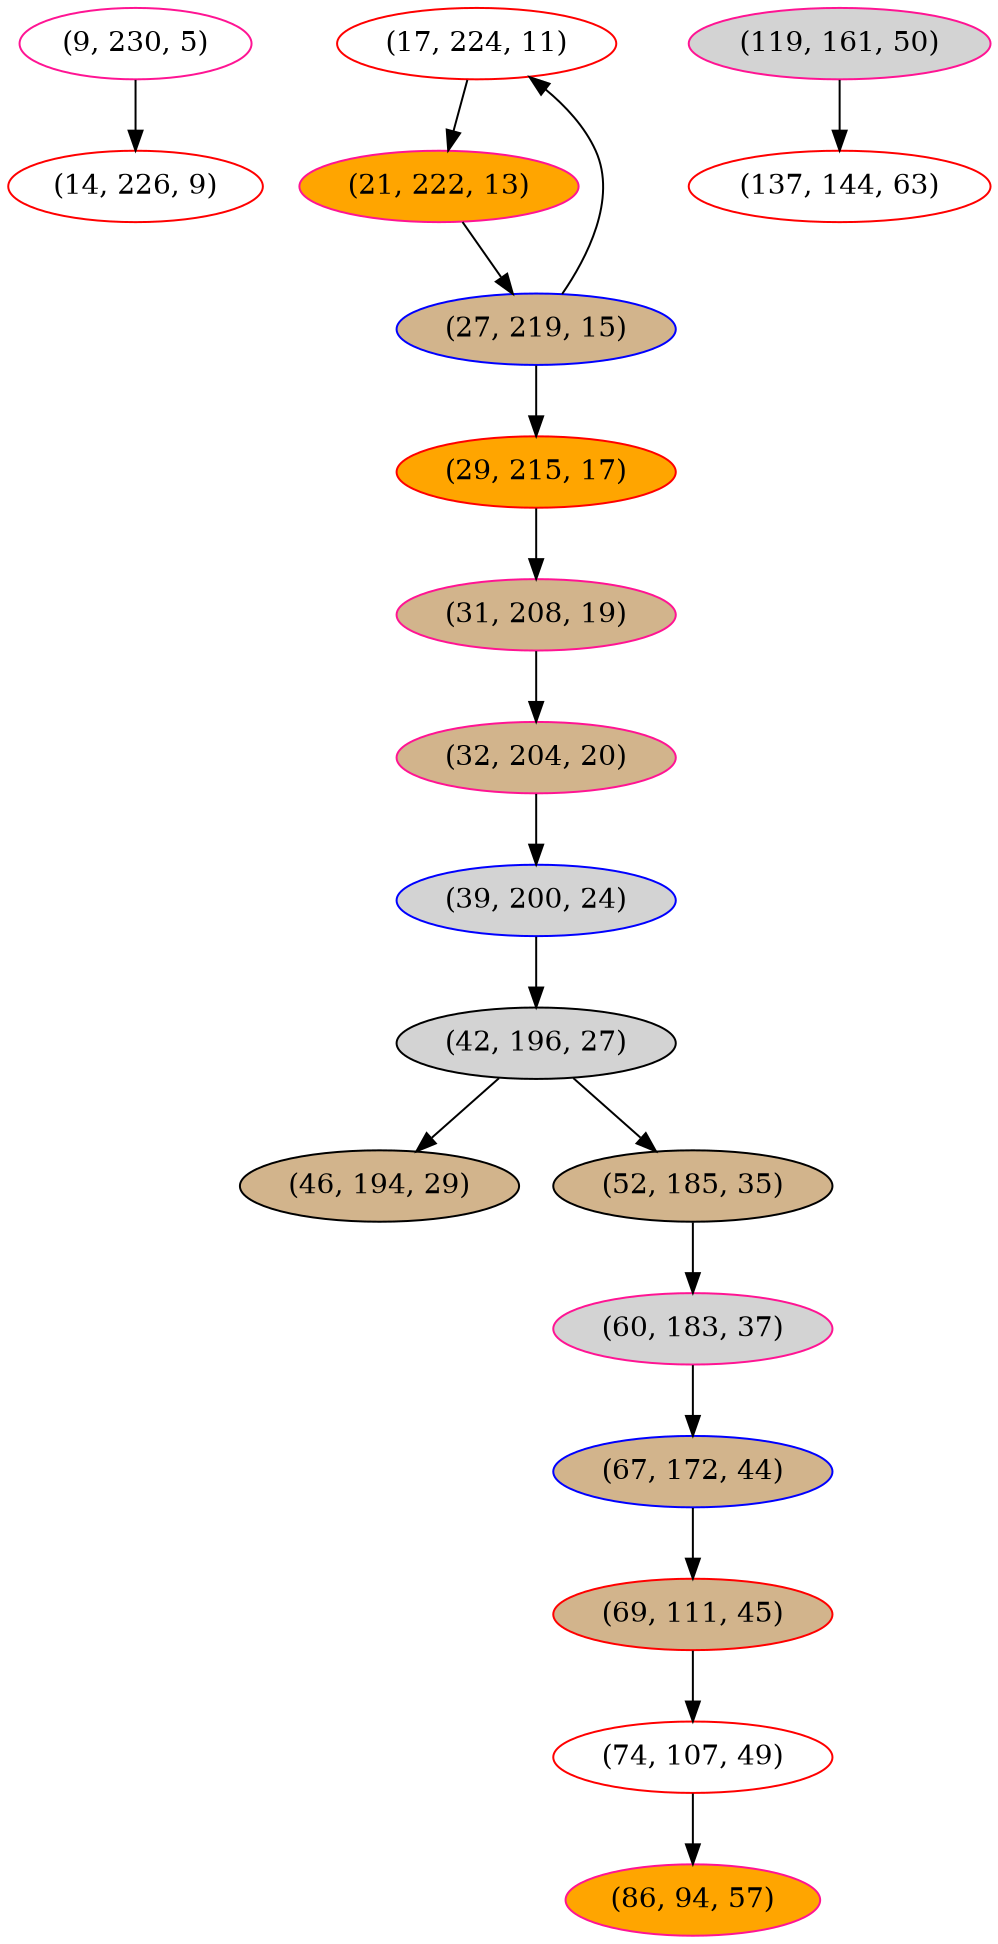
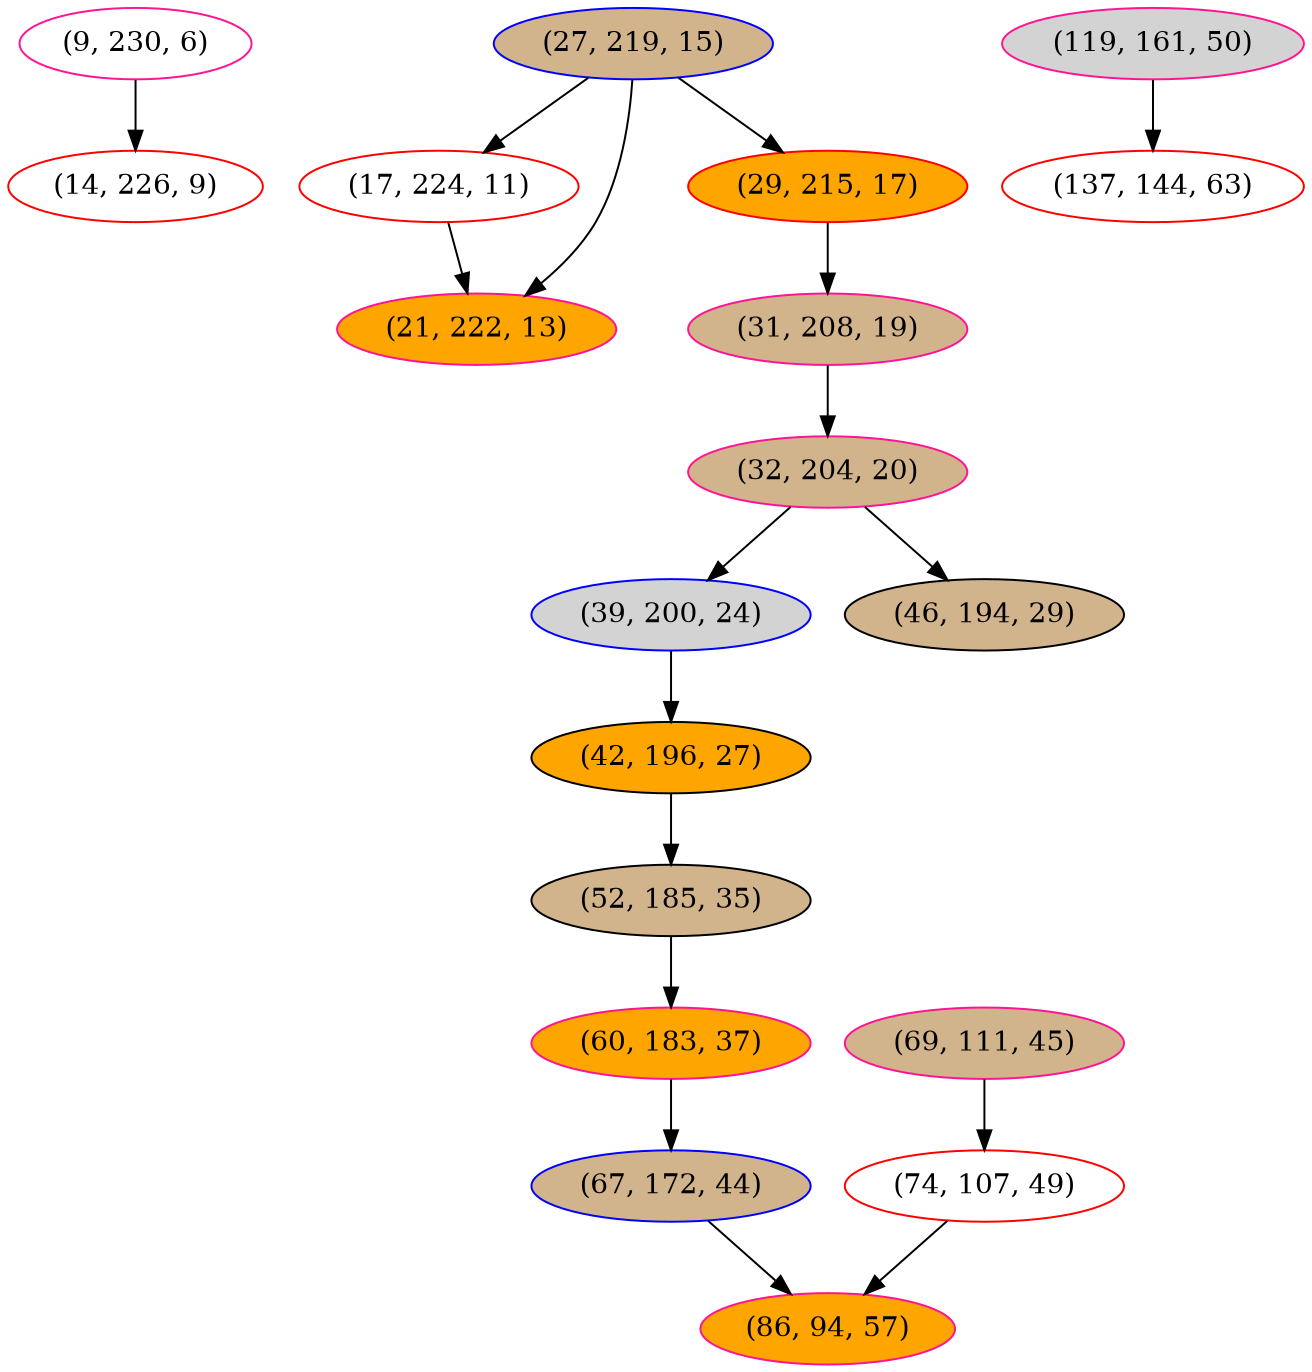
(136, 44) -> (136, 44)
(482, 250) -> (610, 192)
(536, 1043) -> (671, 758)
(465, 1108) -> (899, 537)
(693, 1329) -> (671, 1043)
(693, 1533) -> (742, 1251)
(693, 1614) -> (984, 1043)
